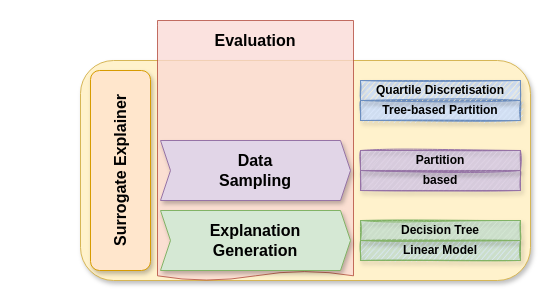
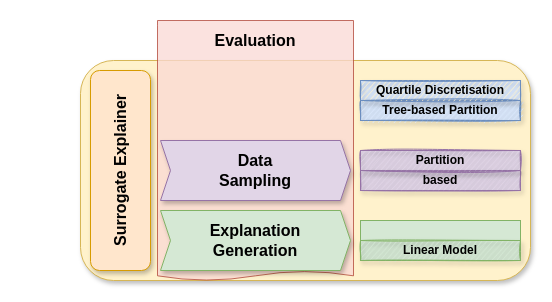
(441, 231) -> none
(441, 251) -> (441, 251)
